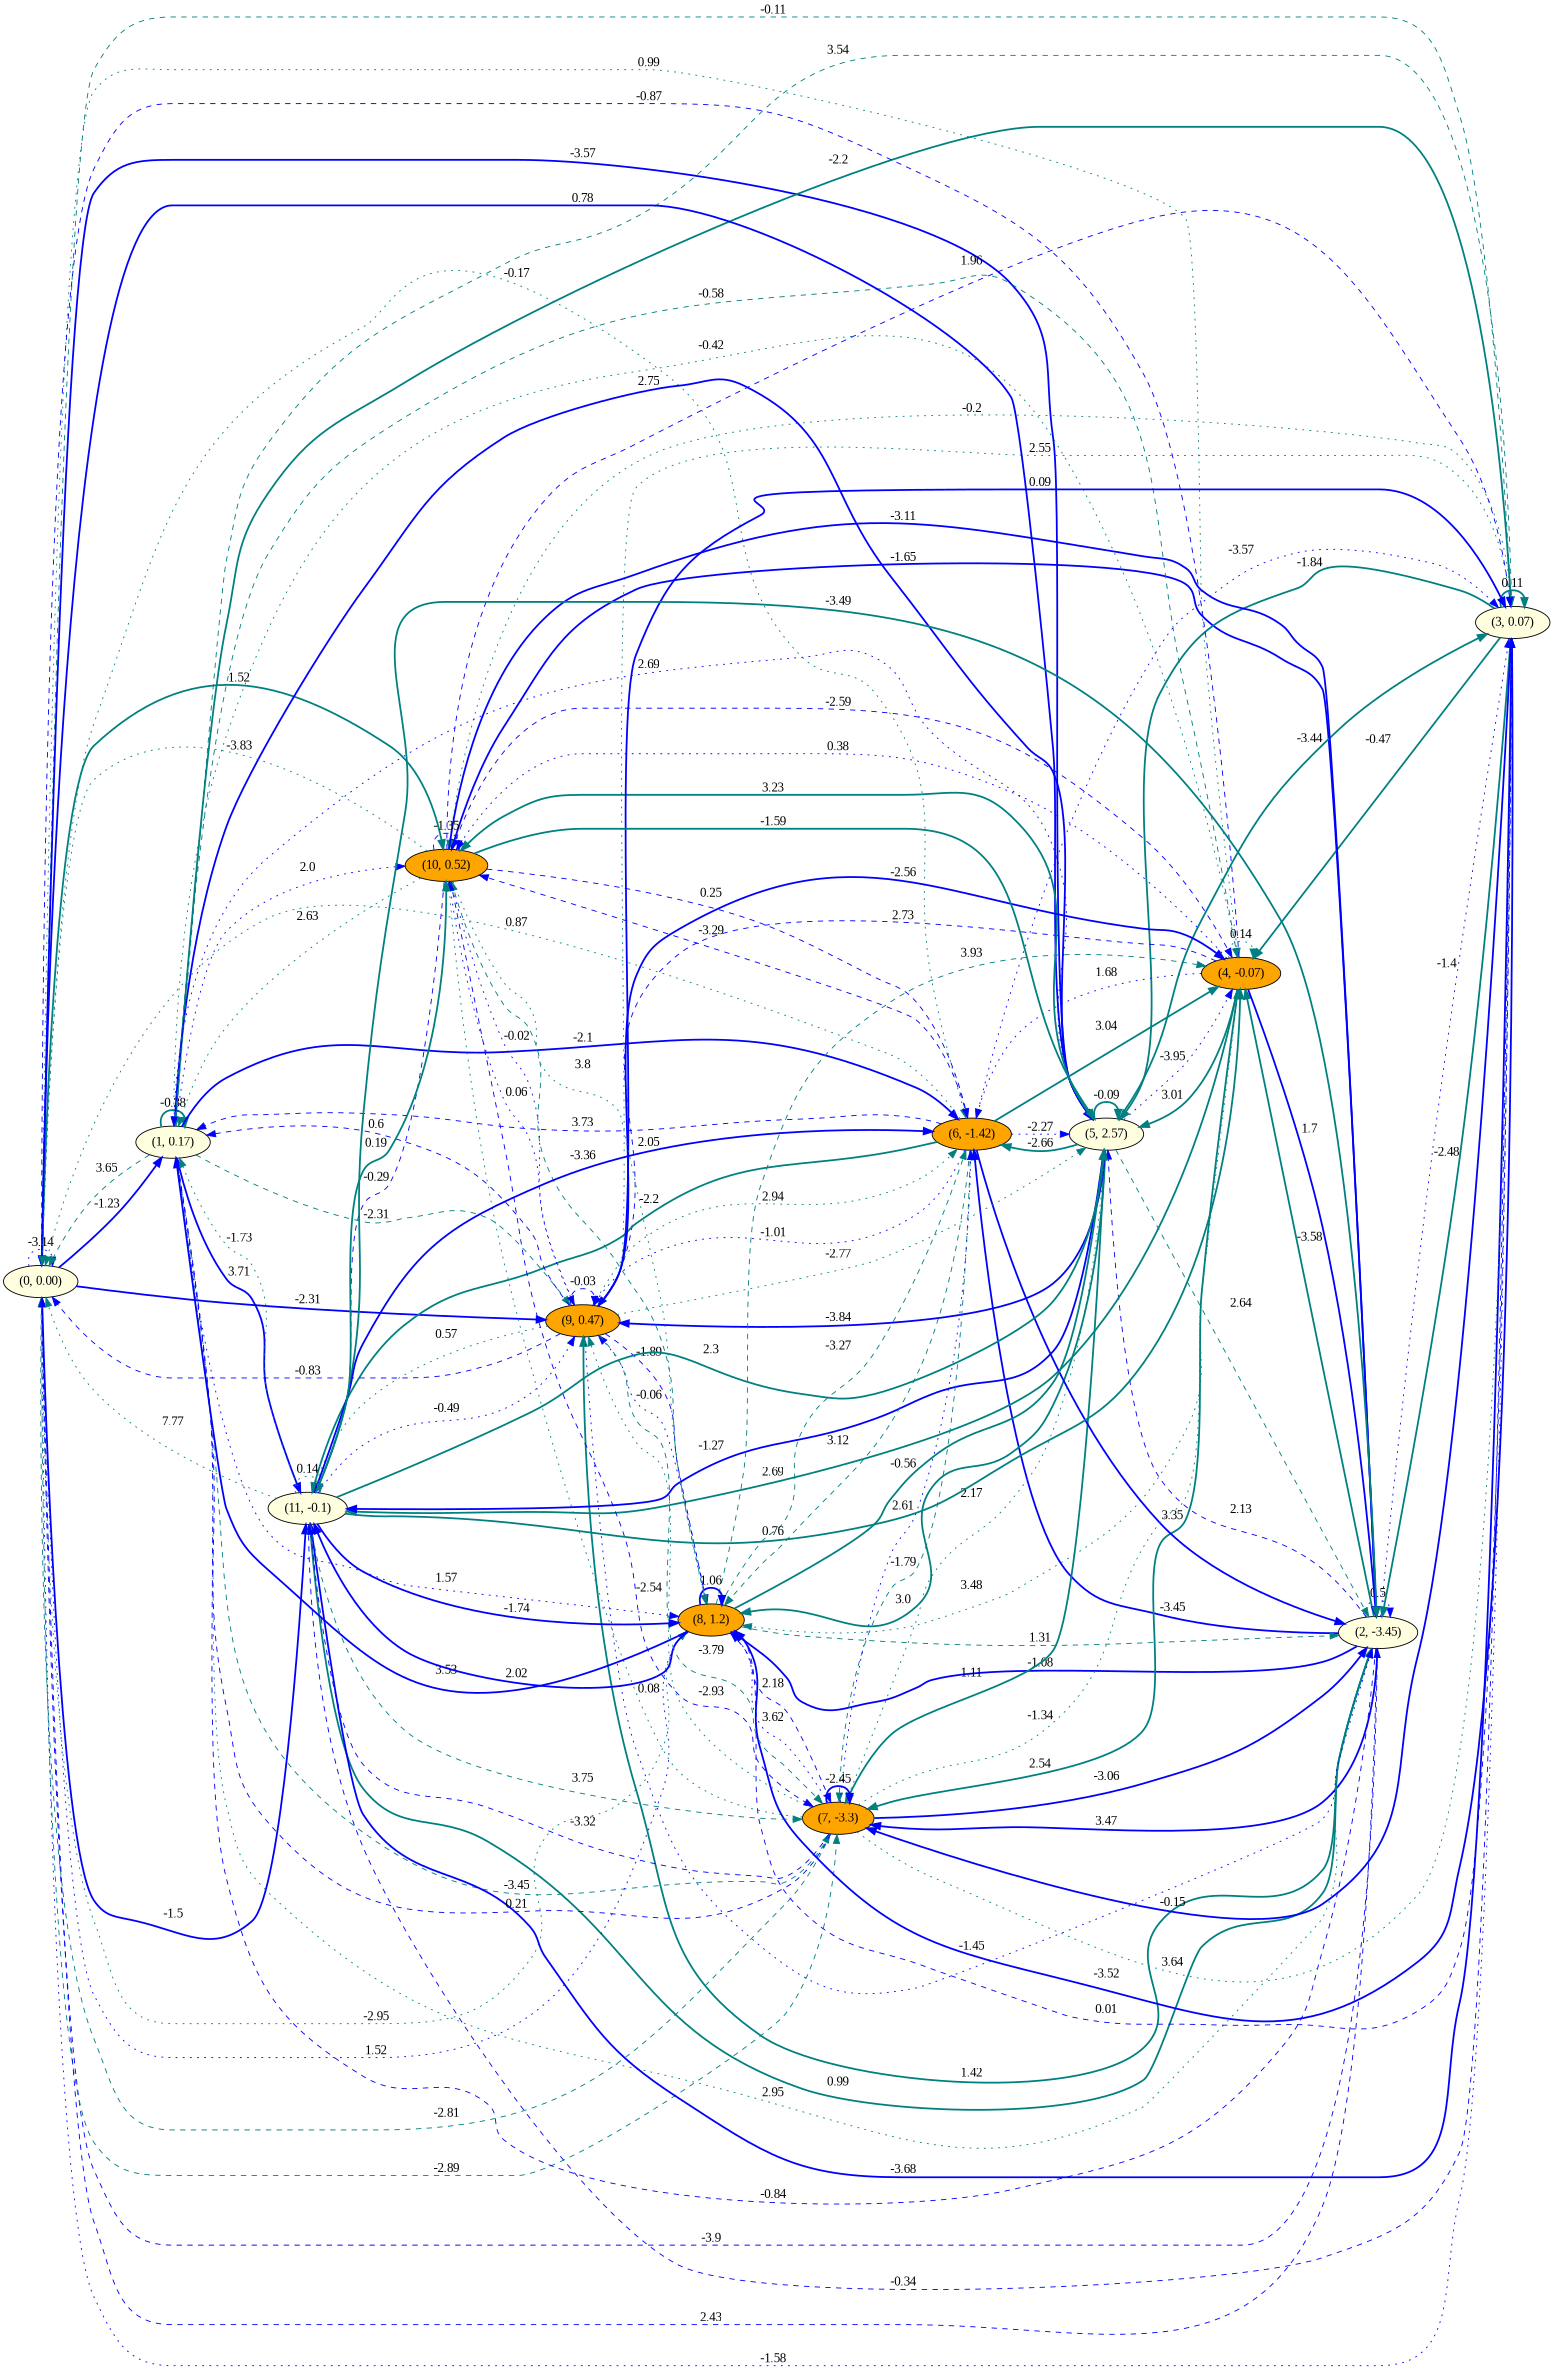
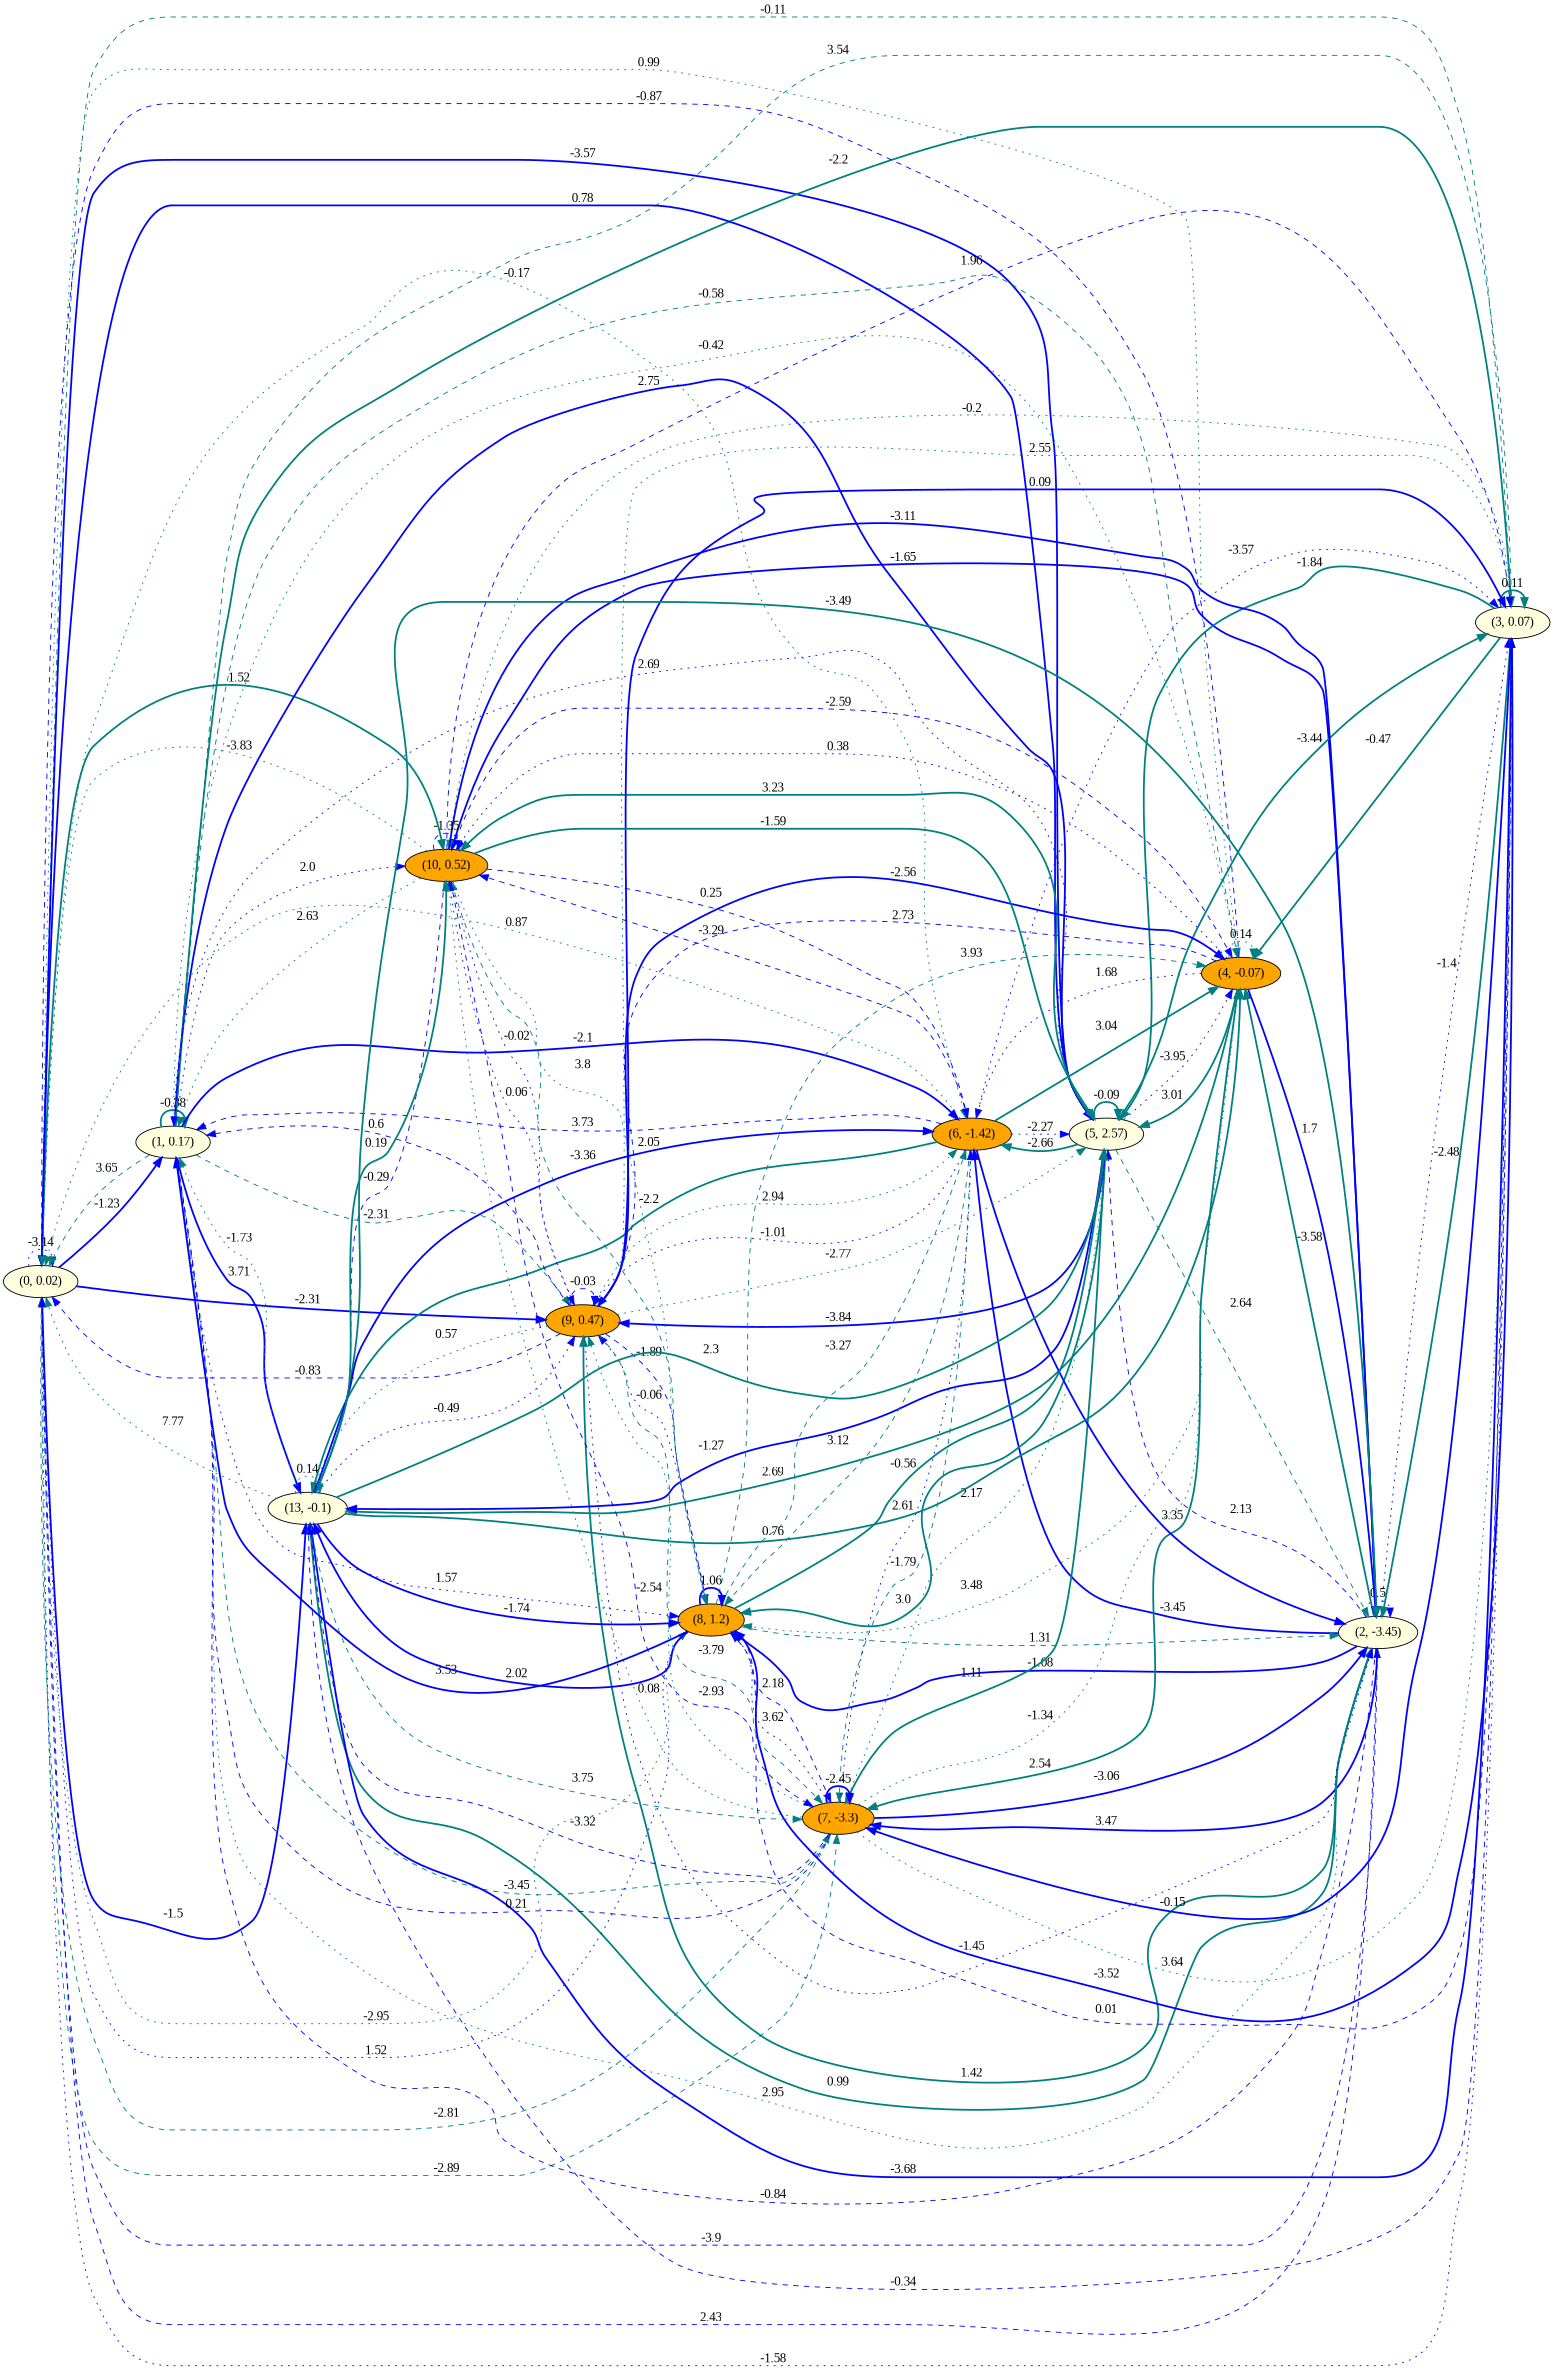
(41, 1282) -> (41, 1282)
(308, 1508) -> (308, 1508)
